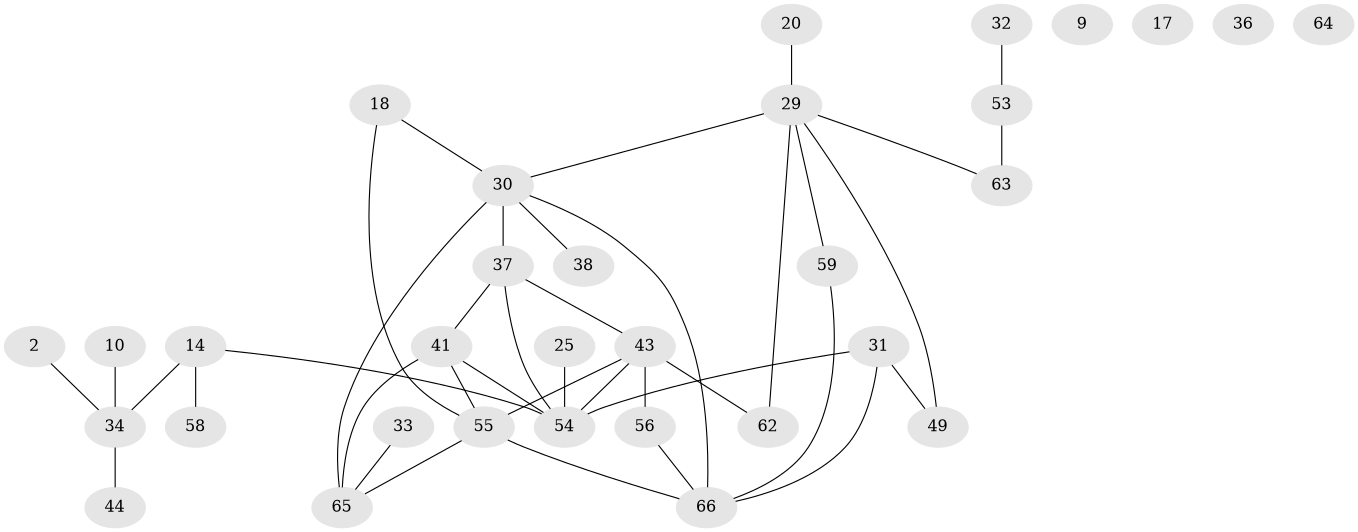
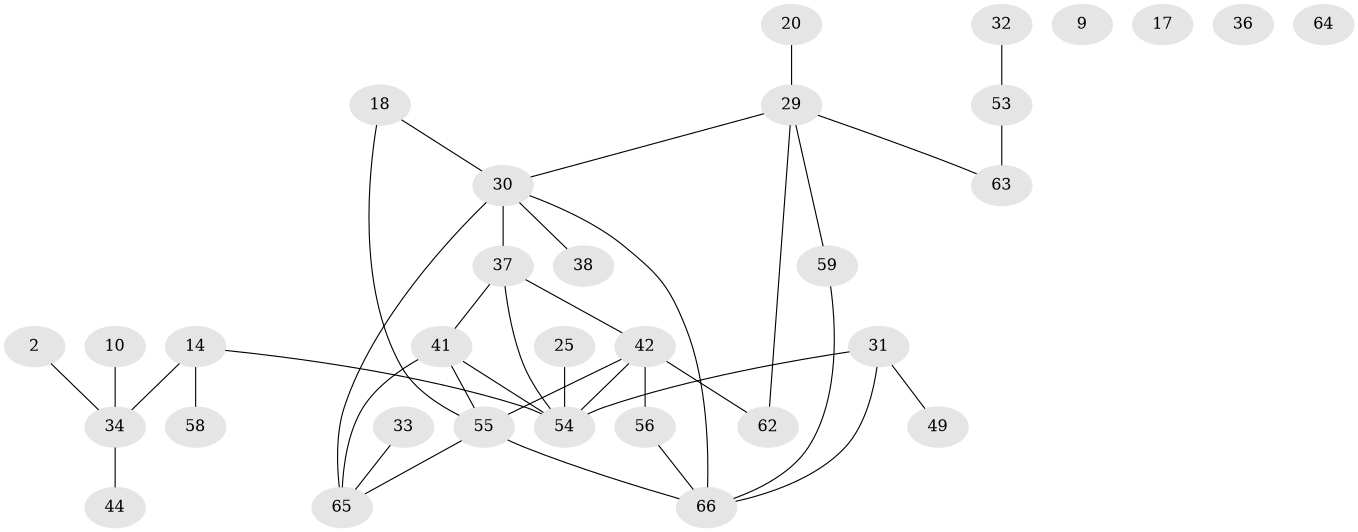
(888, 258) -> none
(645, 347) -> (645, 347)
